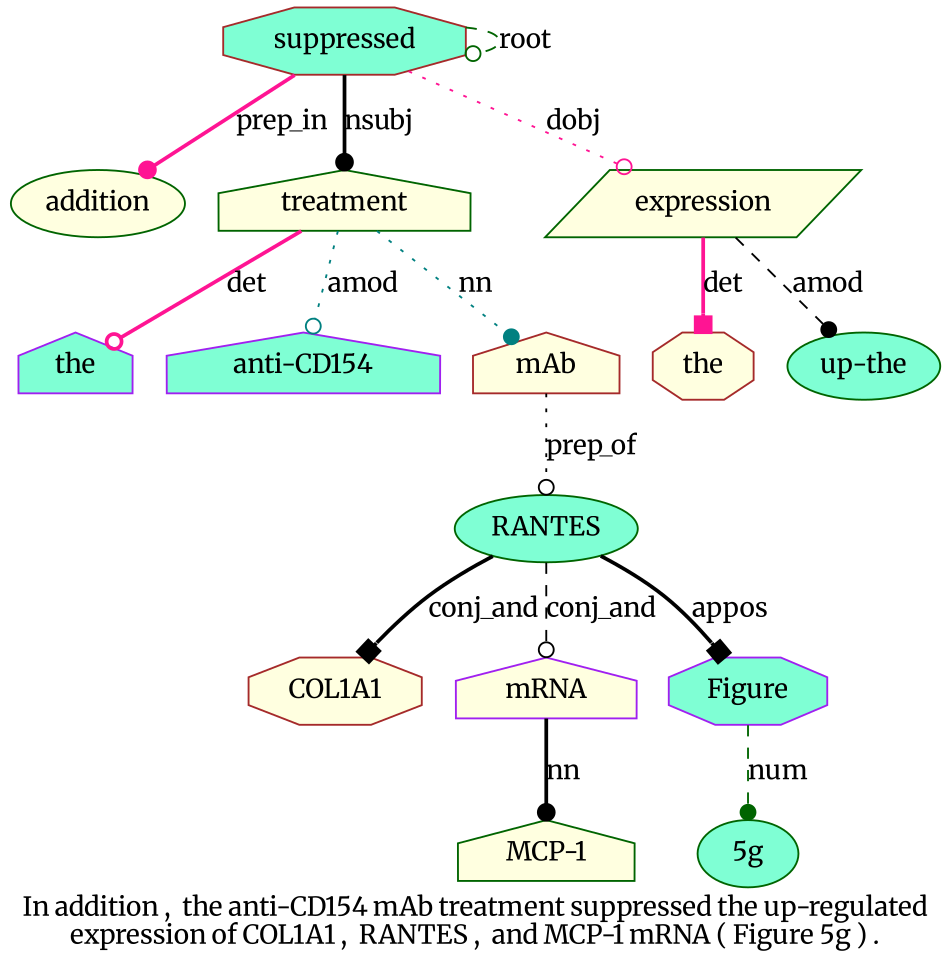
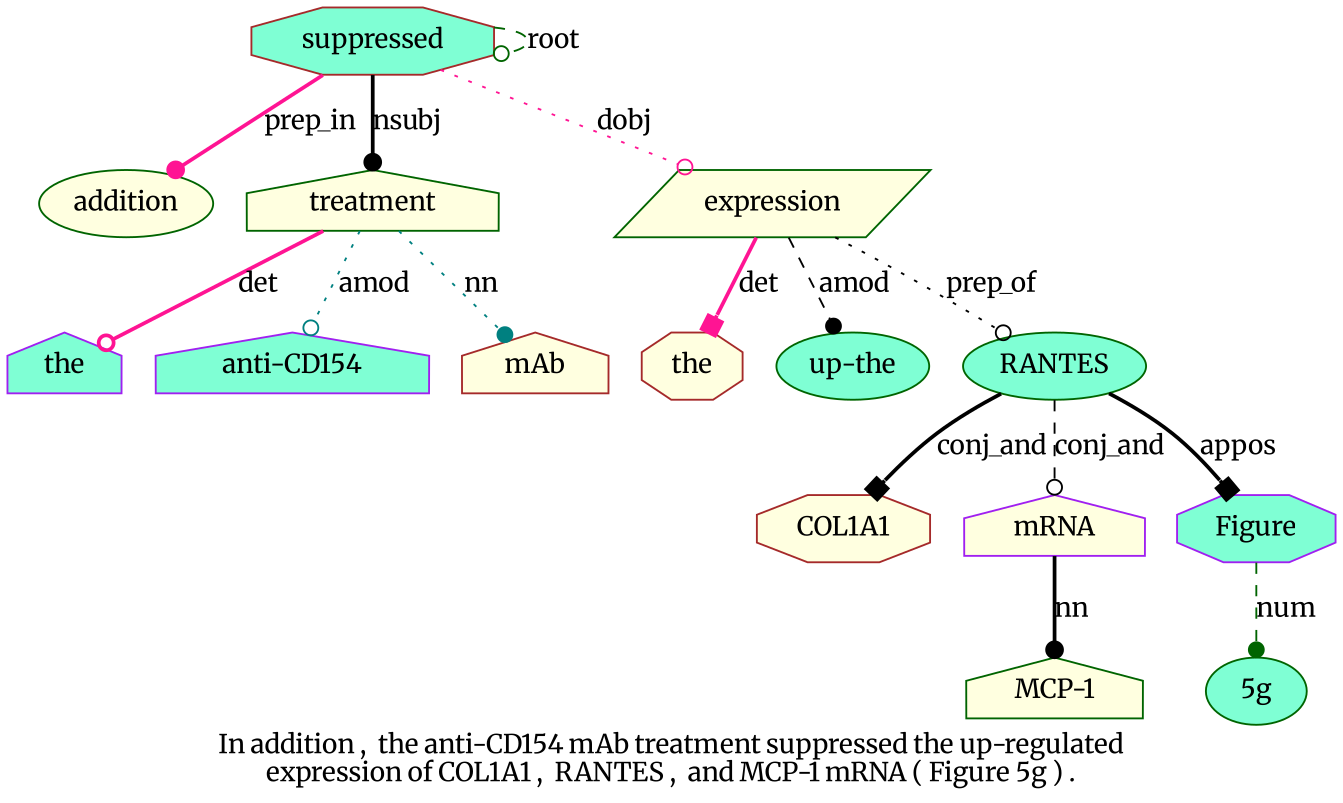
(546, 436) -> (917, 282)
